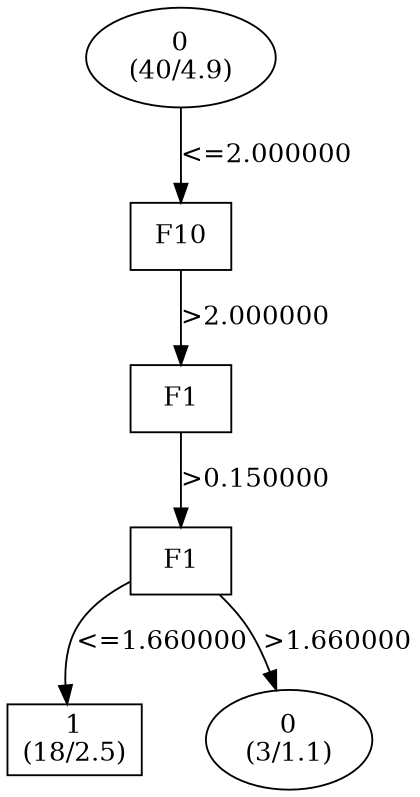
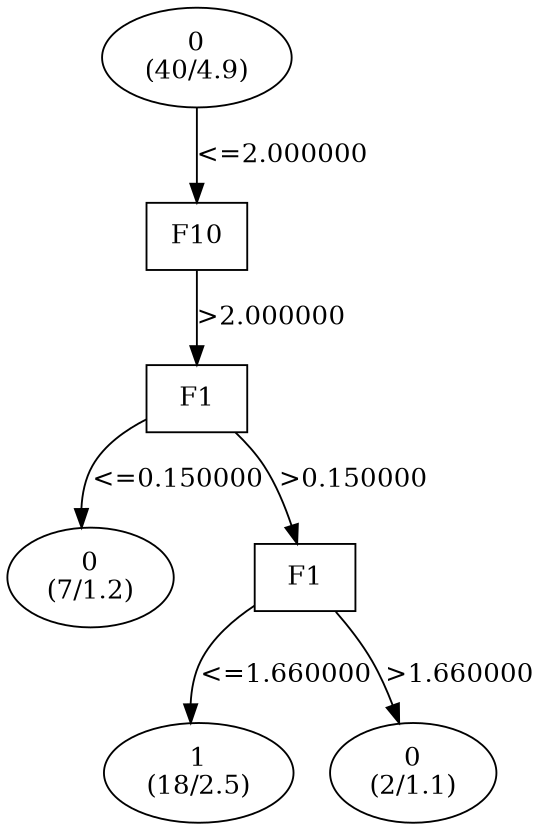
none -> (91, 578)
(75, 740) -> (199, 773)
(289, 740) -> (413, 773)
